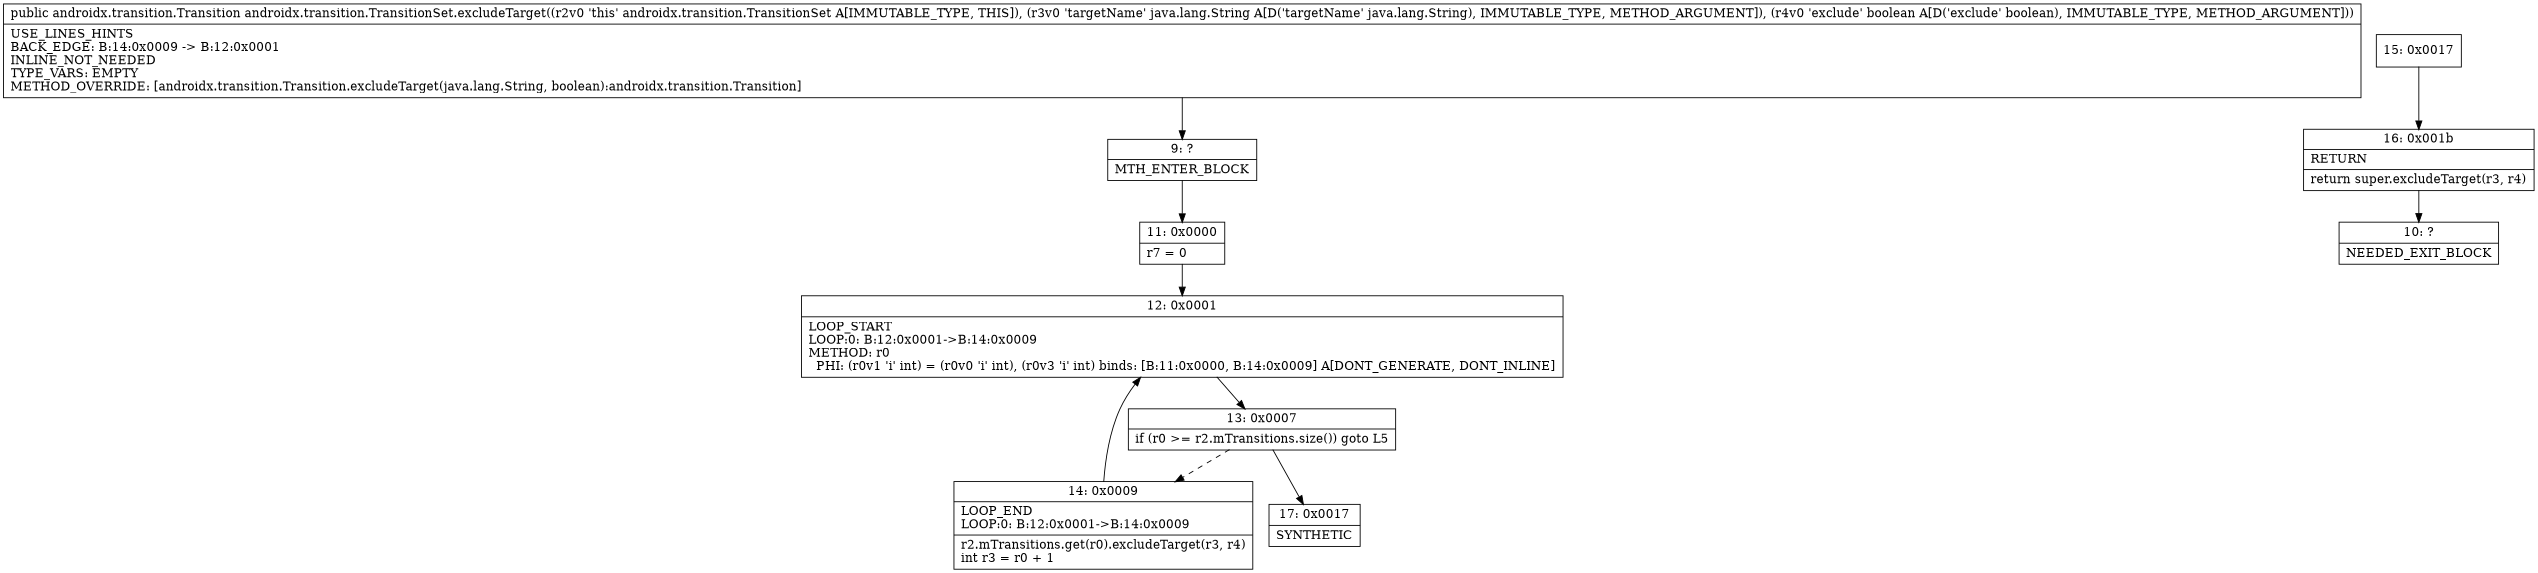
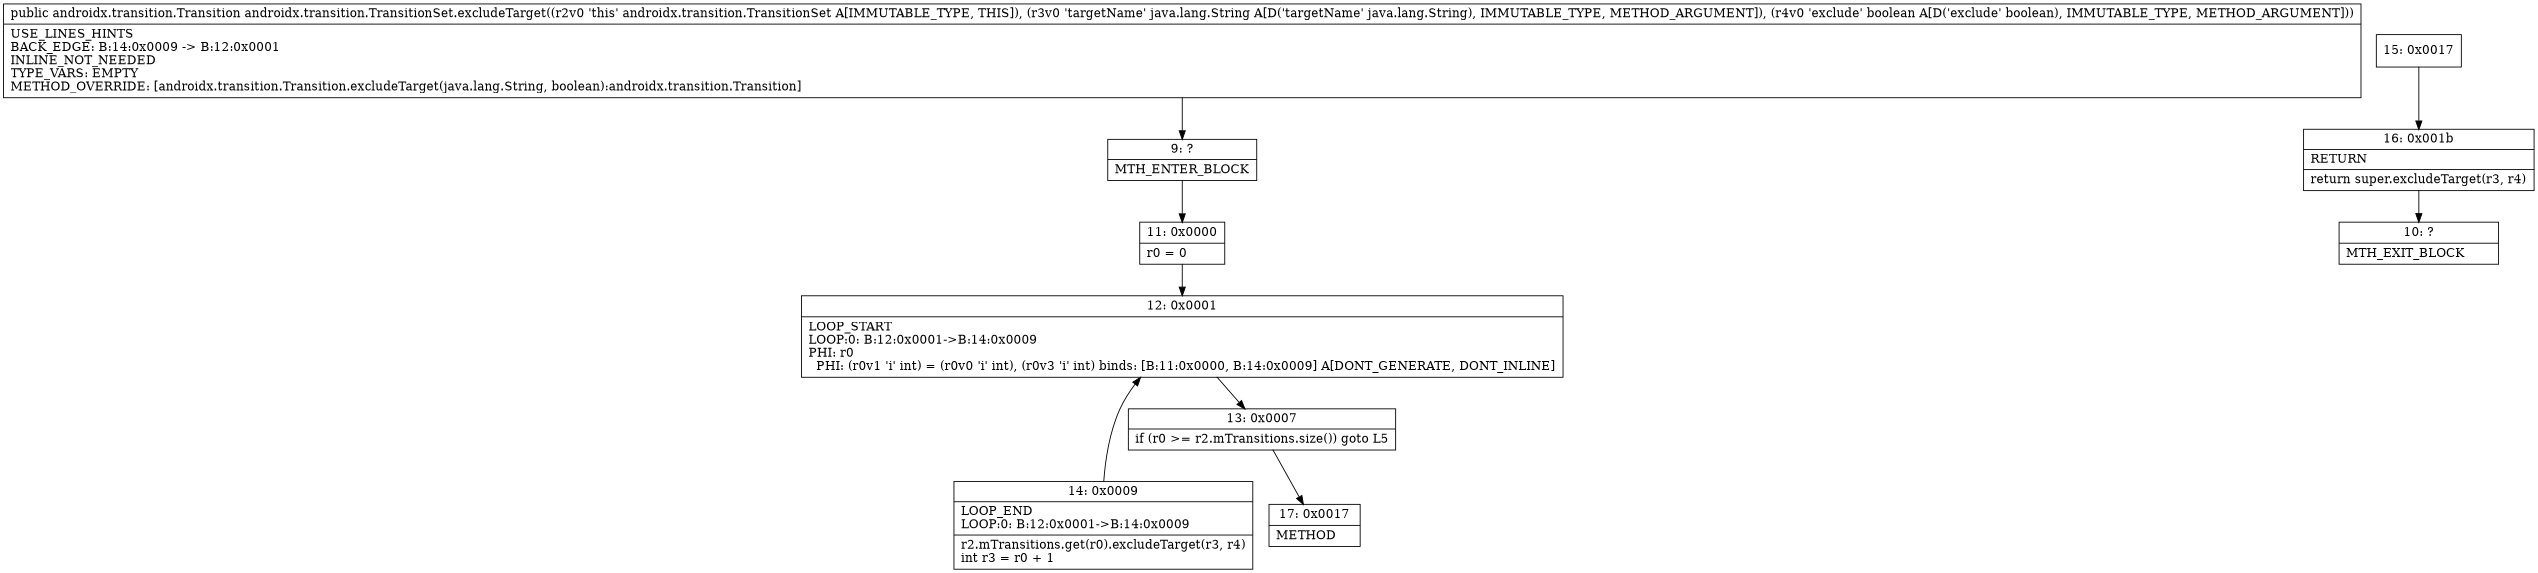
(1167, 253) -> (1167, 253)
(2419, 253) -> (2406, 253)
(851, 353) -> (833, 353)
(1206, 464) -> none
(1315, 535) -> (1306, 535)
